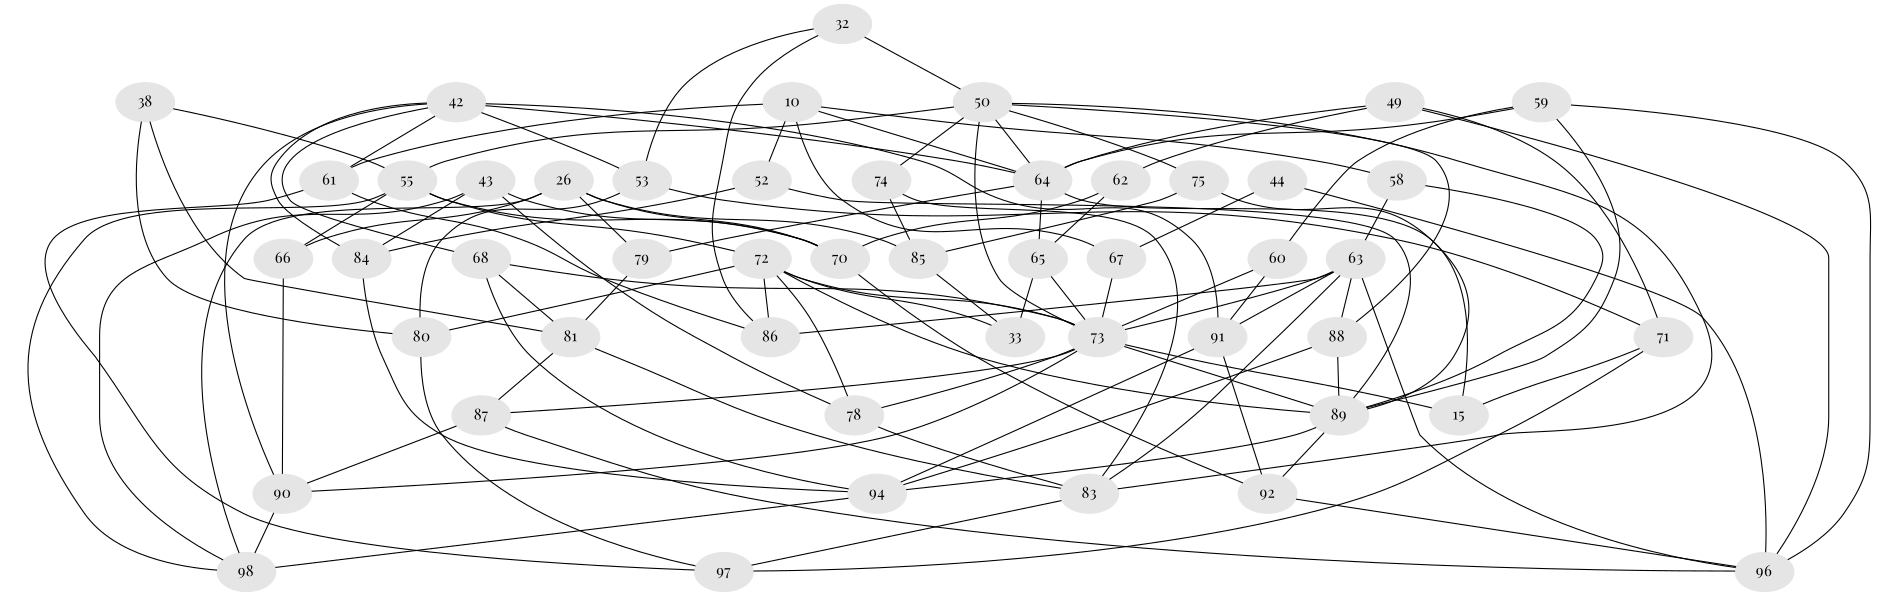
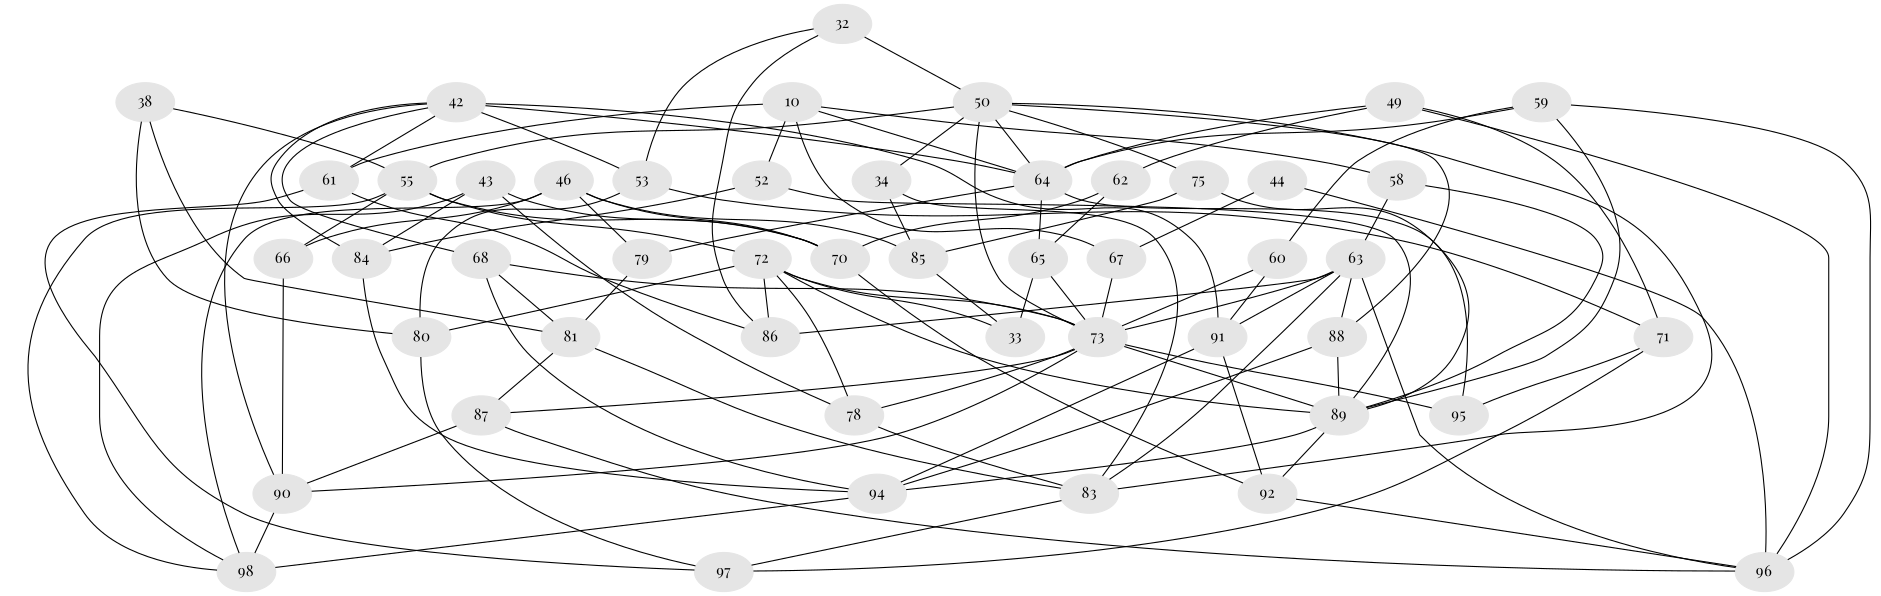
(564, 181) -> (564, 181)
(882, 181) -> (882, 181)
(1459, 415) -> (1459, 415)
